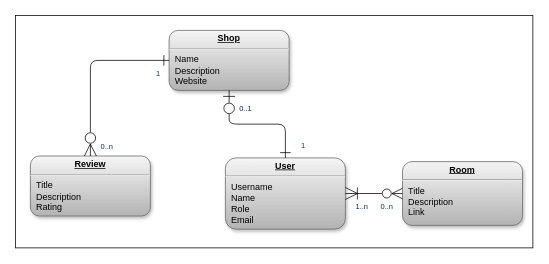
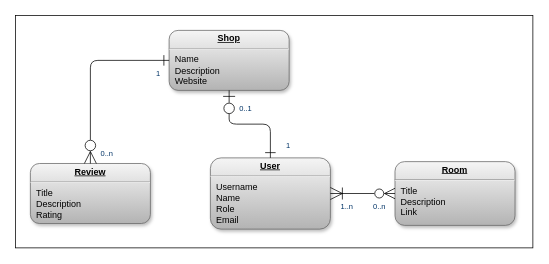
(90, 186) -> (90, 194)
(285, 194) -> (270, 194)
(463, 194) -> (455, 194)
